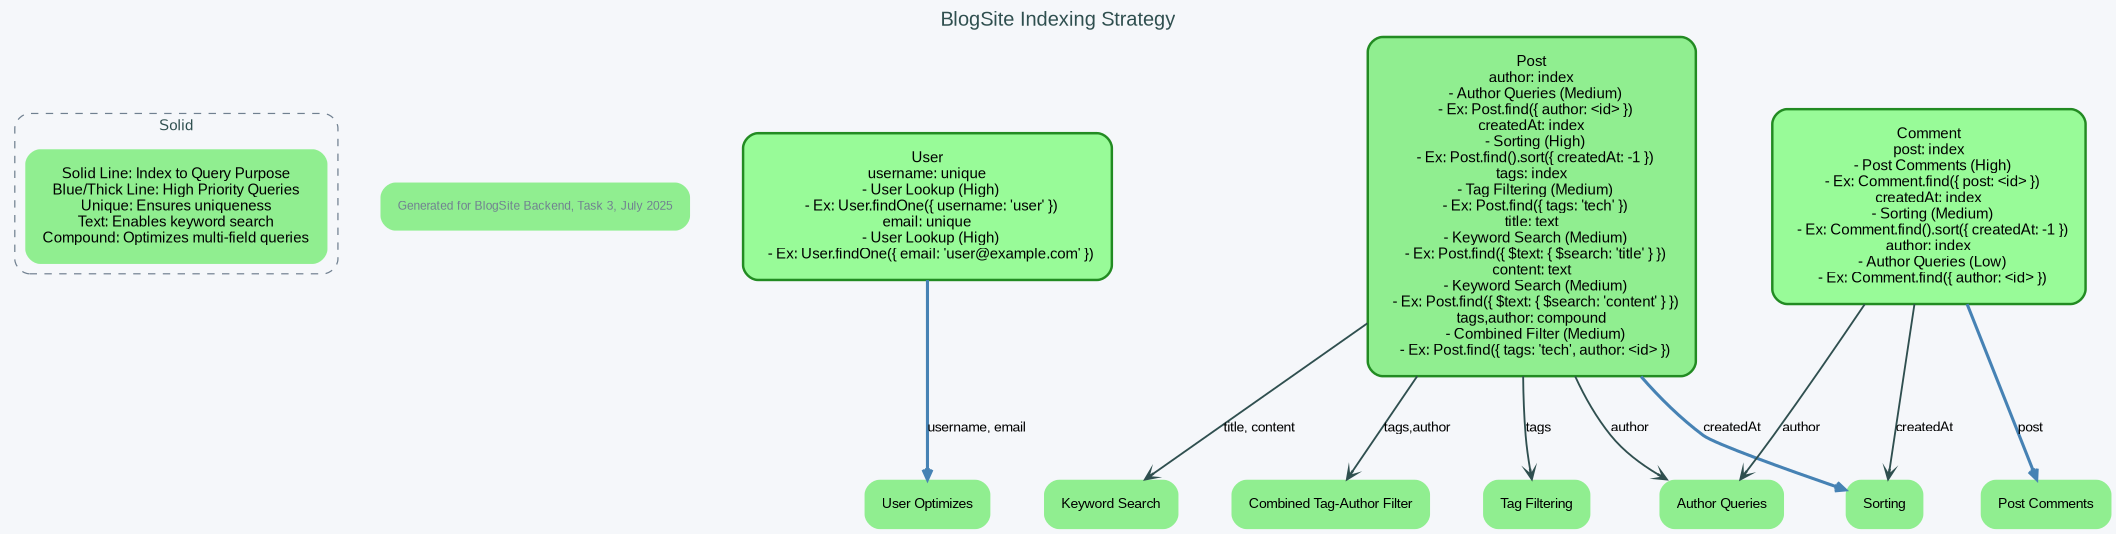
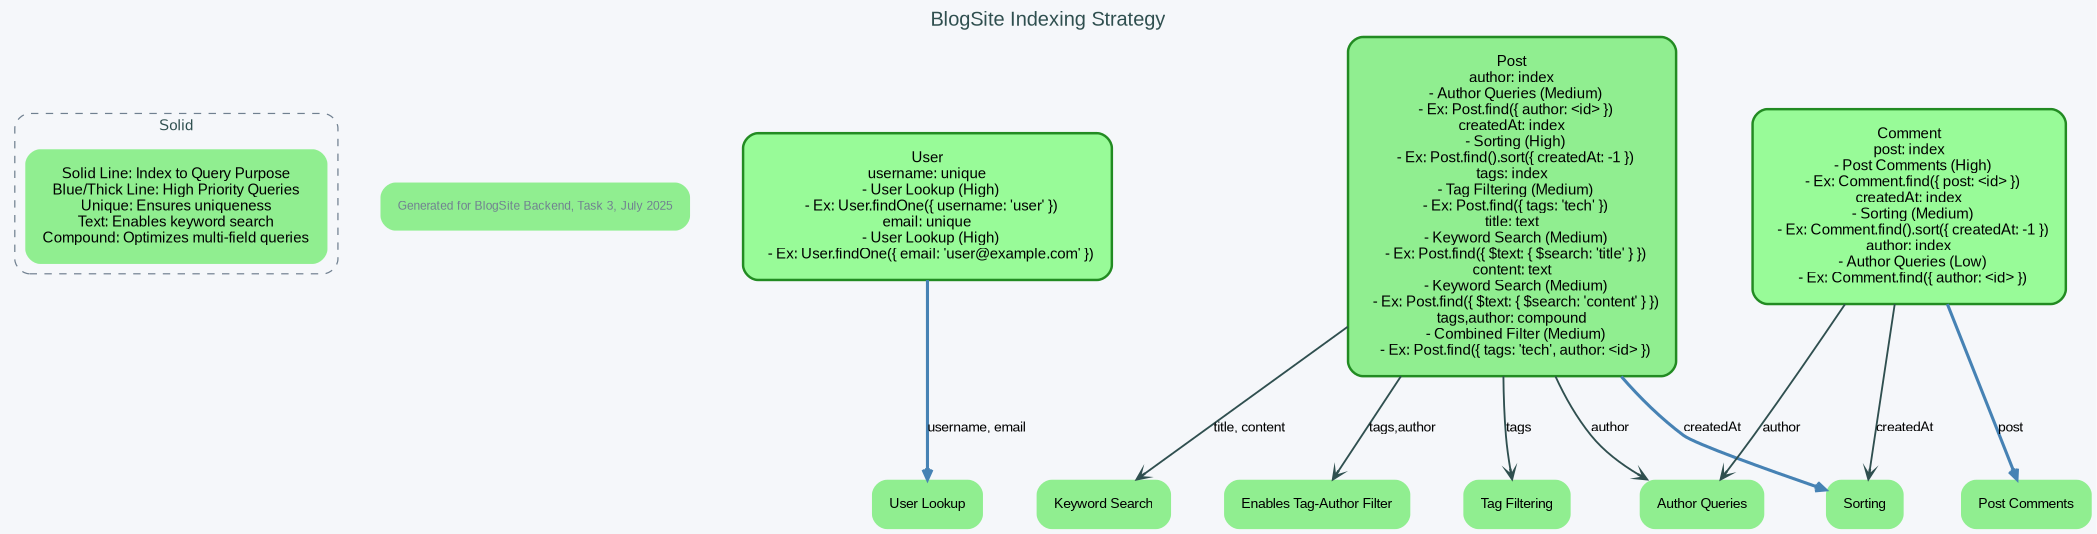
(927, 504) -> (927, 504)
(1331, 504) -> (1317, 504)
